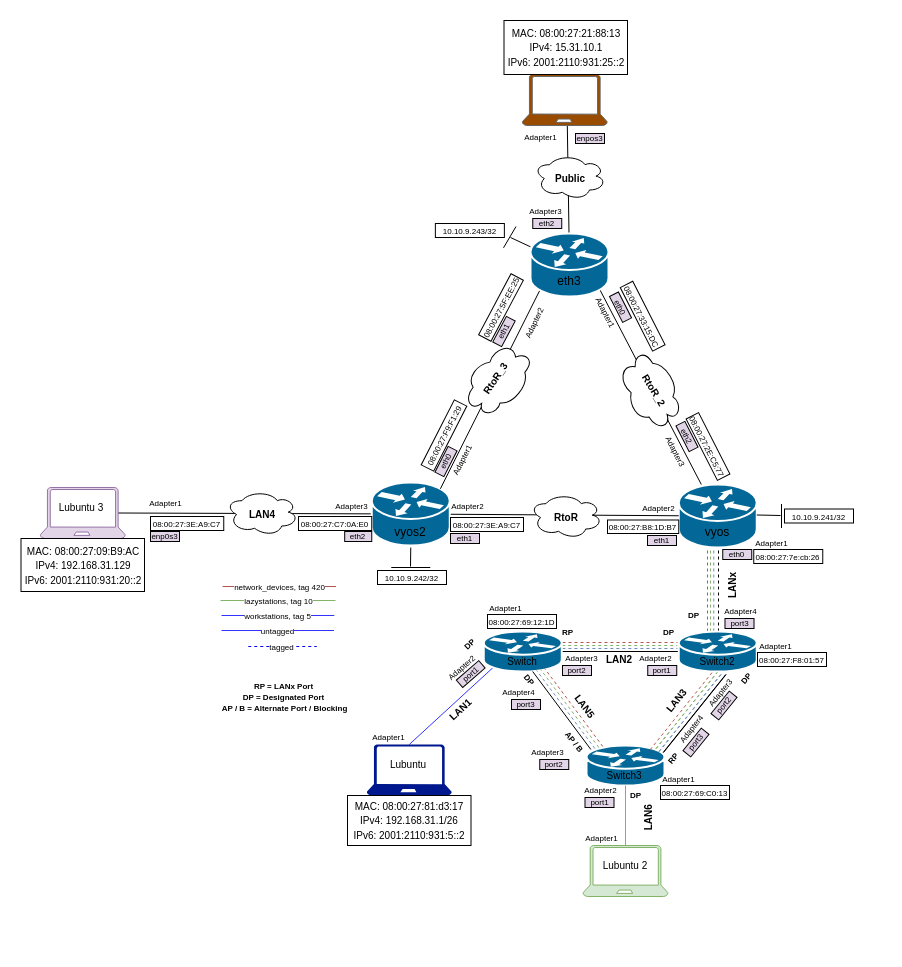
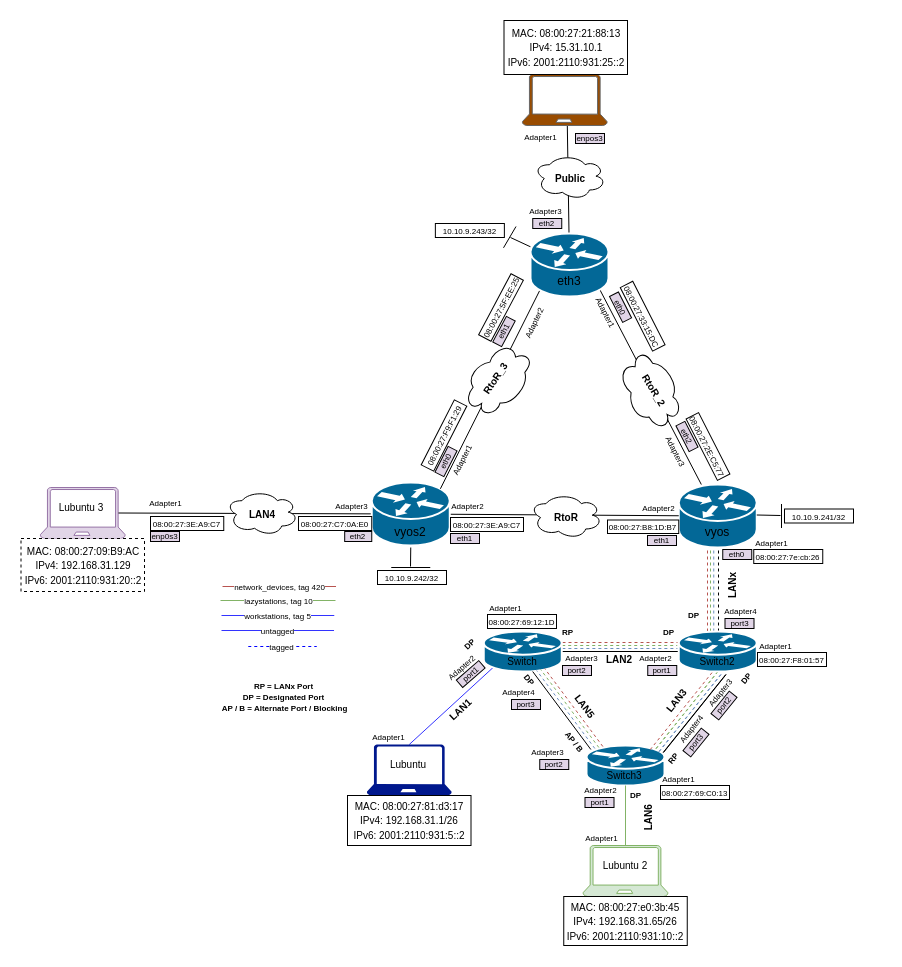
(83, 565) -> (83, 565)
none -> (626, 921)
